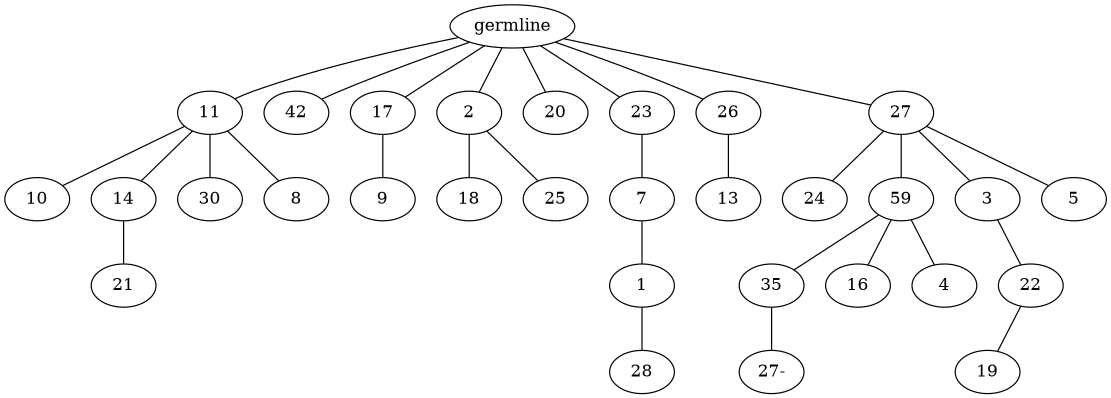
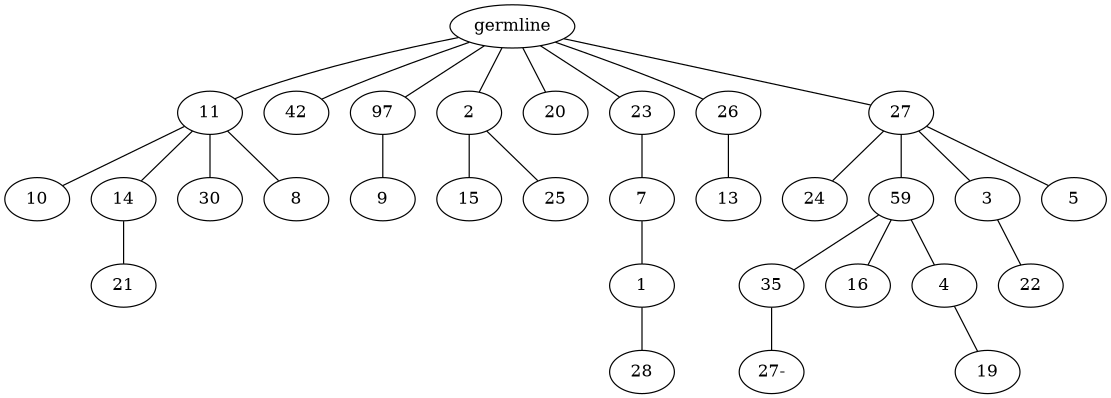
(383, 113) -> (383, 113)
(469, 199) -> (469, 199)
(1009, 329) -> (966, 329)
